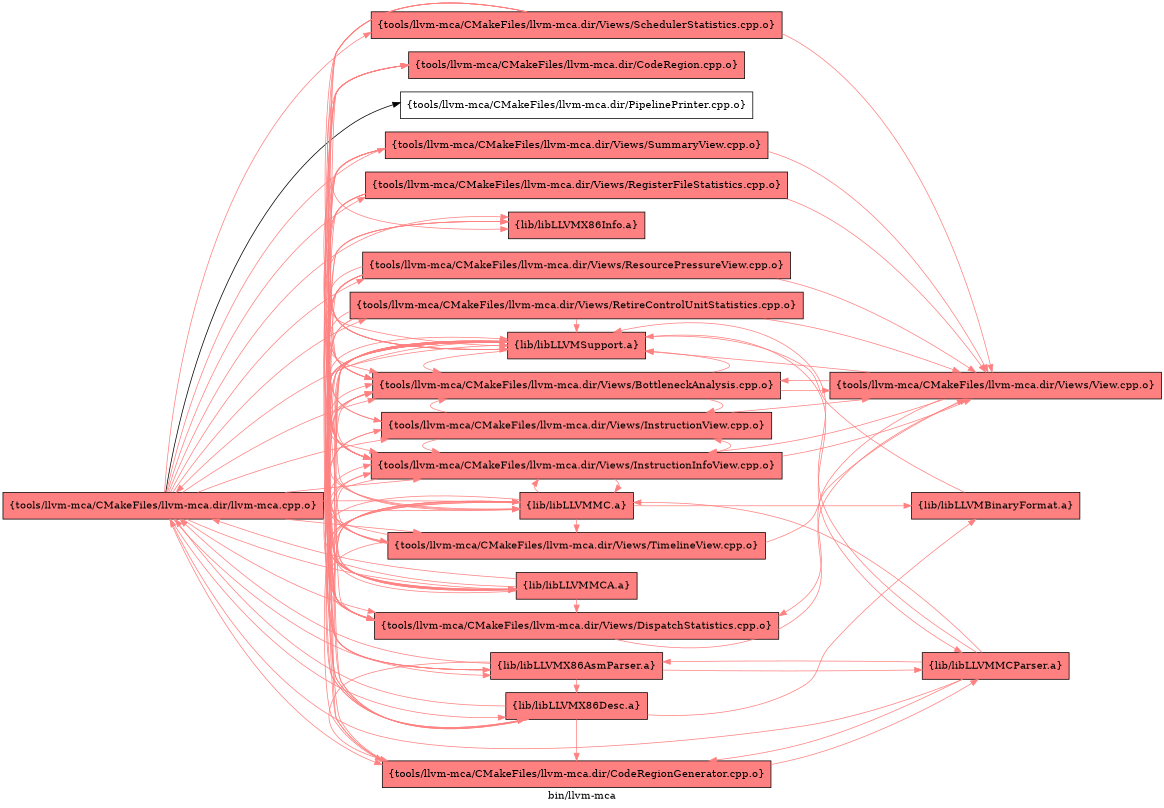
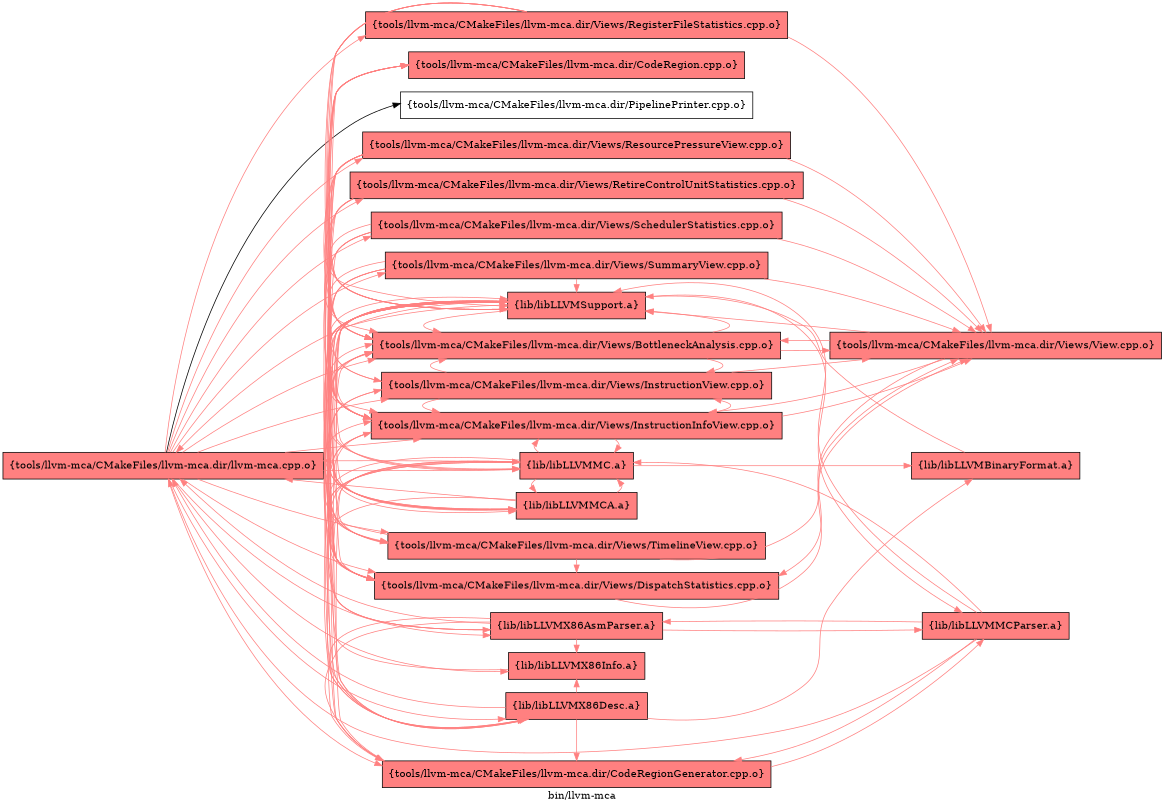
(359, 214) -> (330, 231)
(320, 565) -> none
